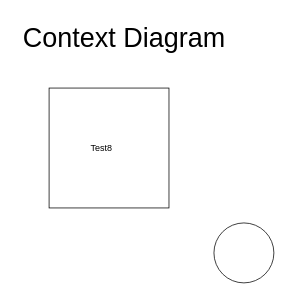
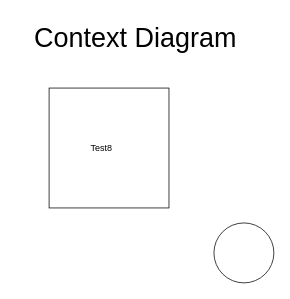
(124, 38) -> (135, 38)
